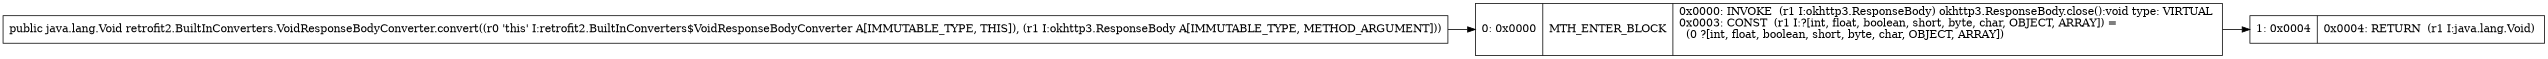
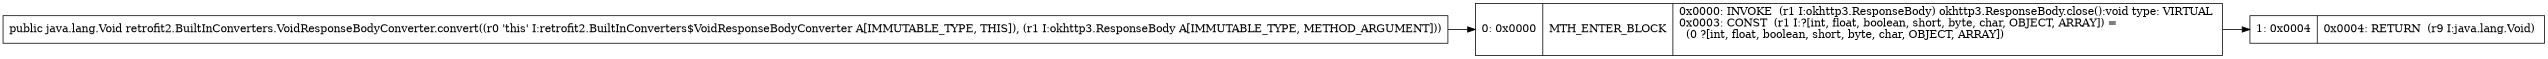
(2431, 29) -> (2431, 29)
